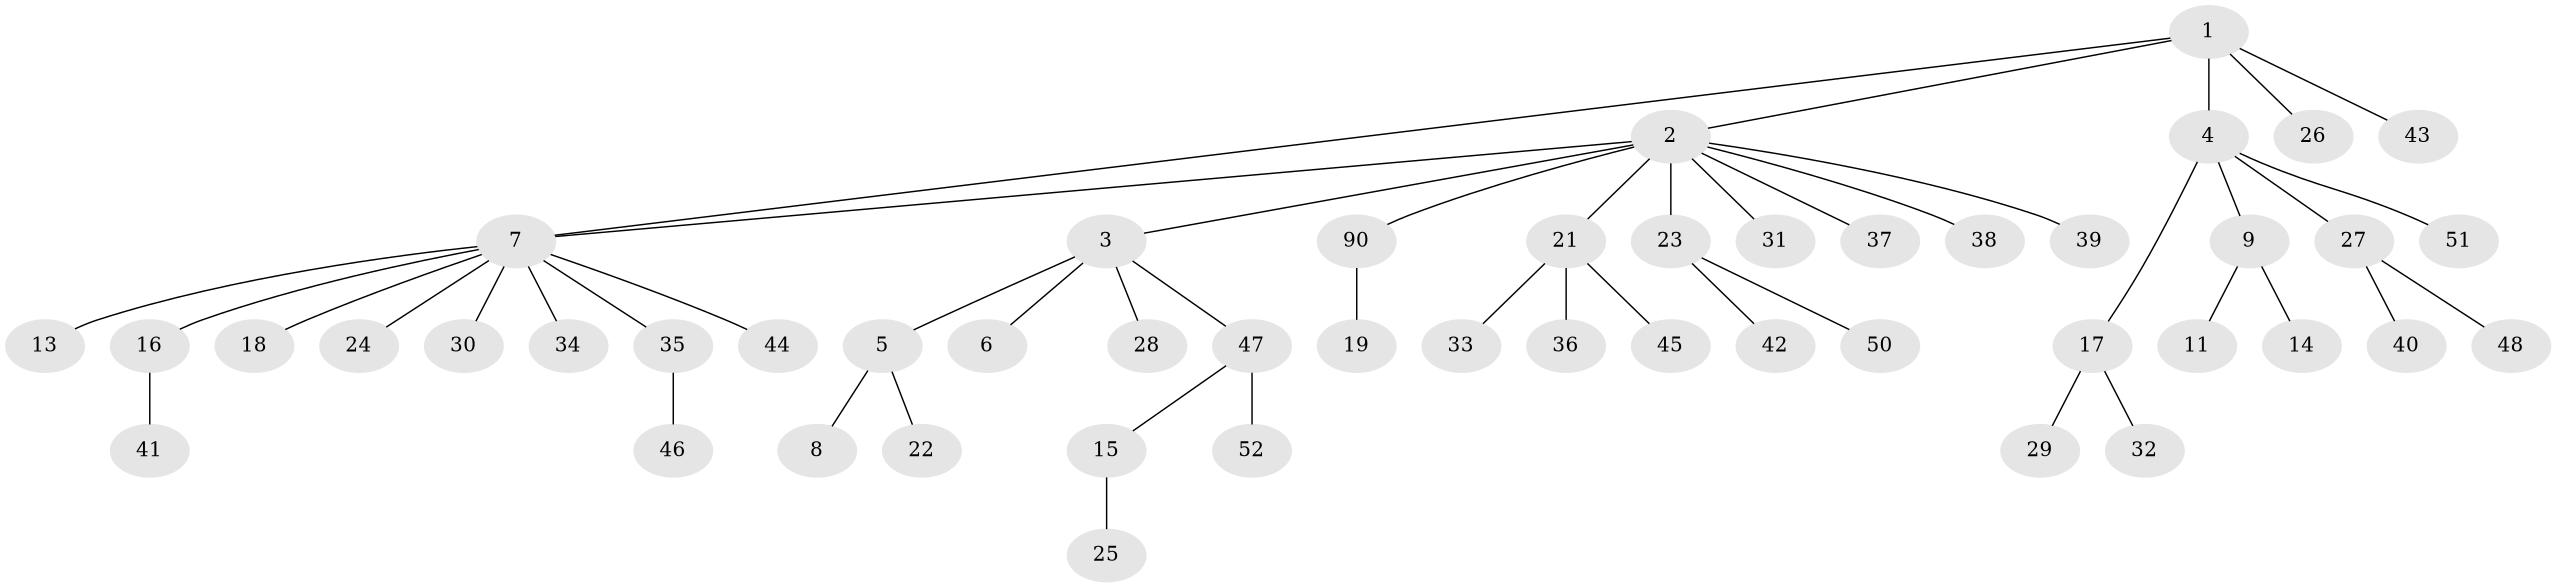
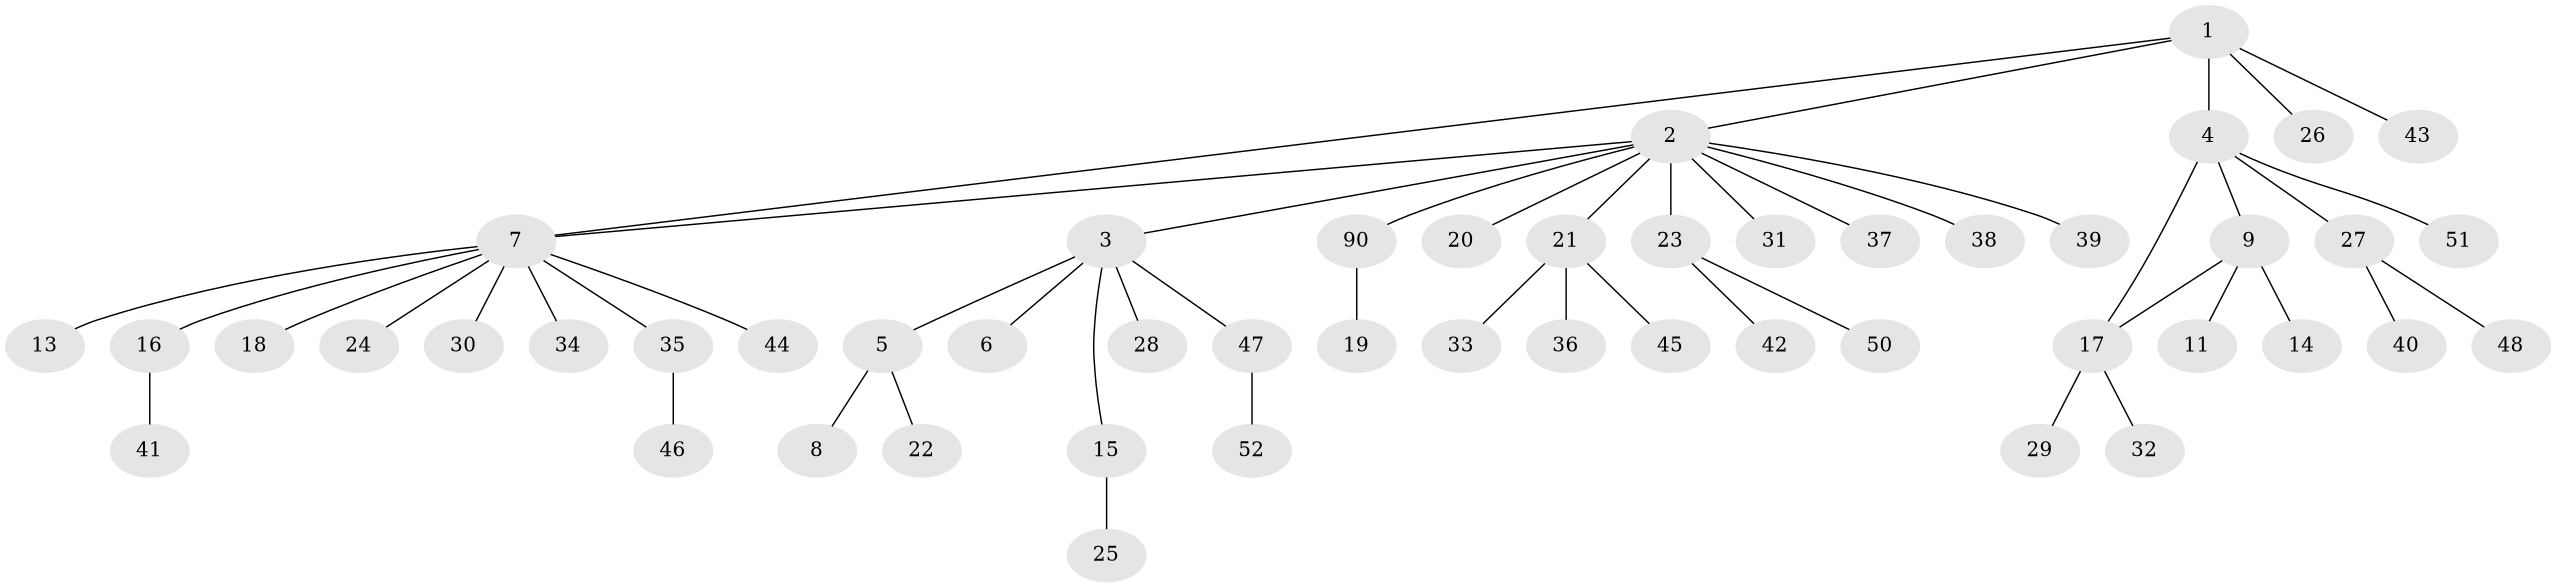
none -> (1461, 241)
none -> (2171, 294)
(1179, 398) -> (1094, 346)
